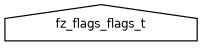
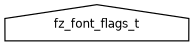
(101, 25) -> (97, 25)
